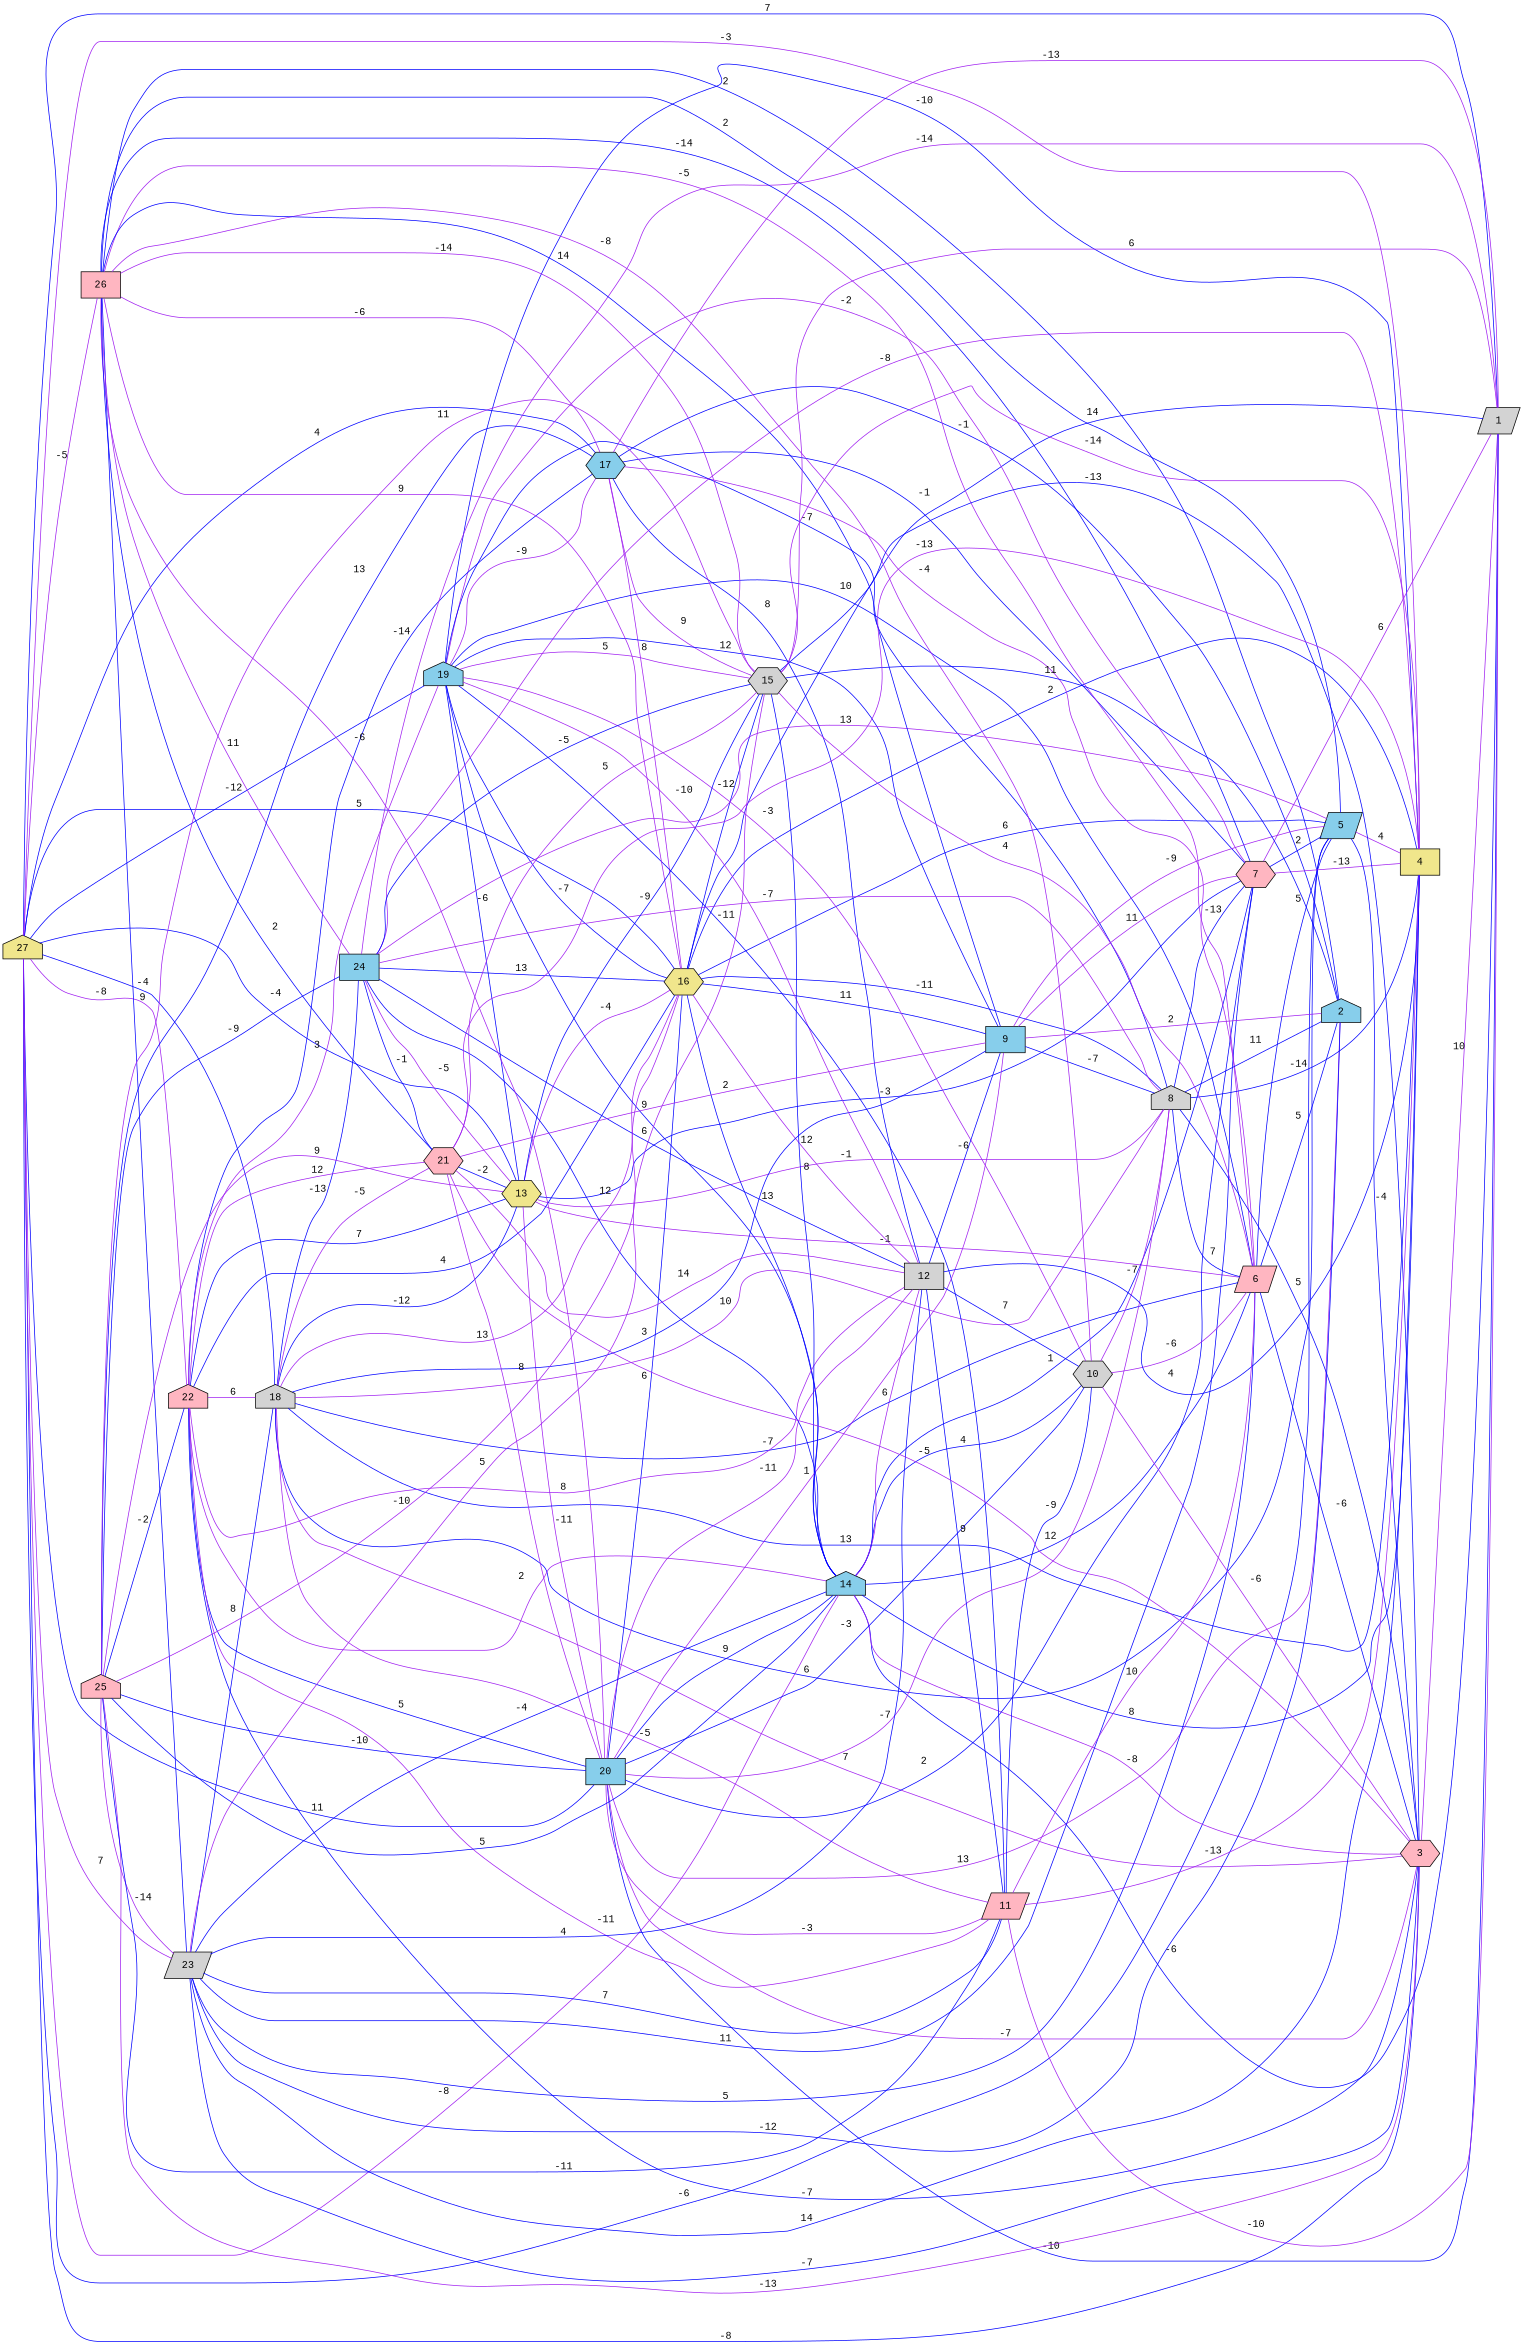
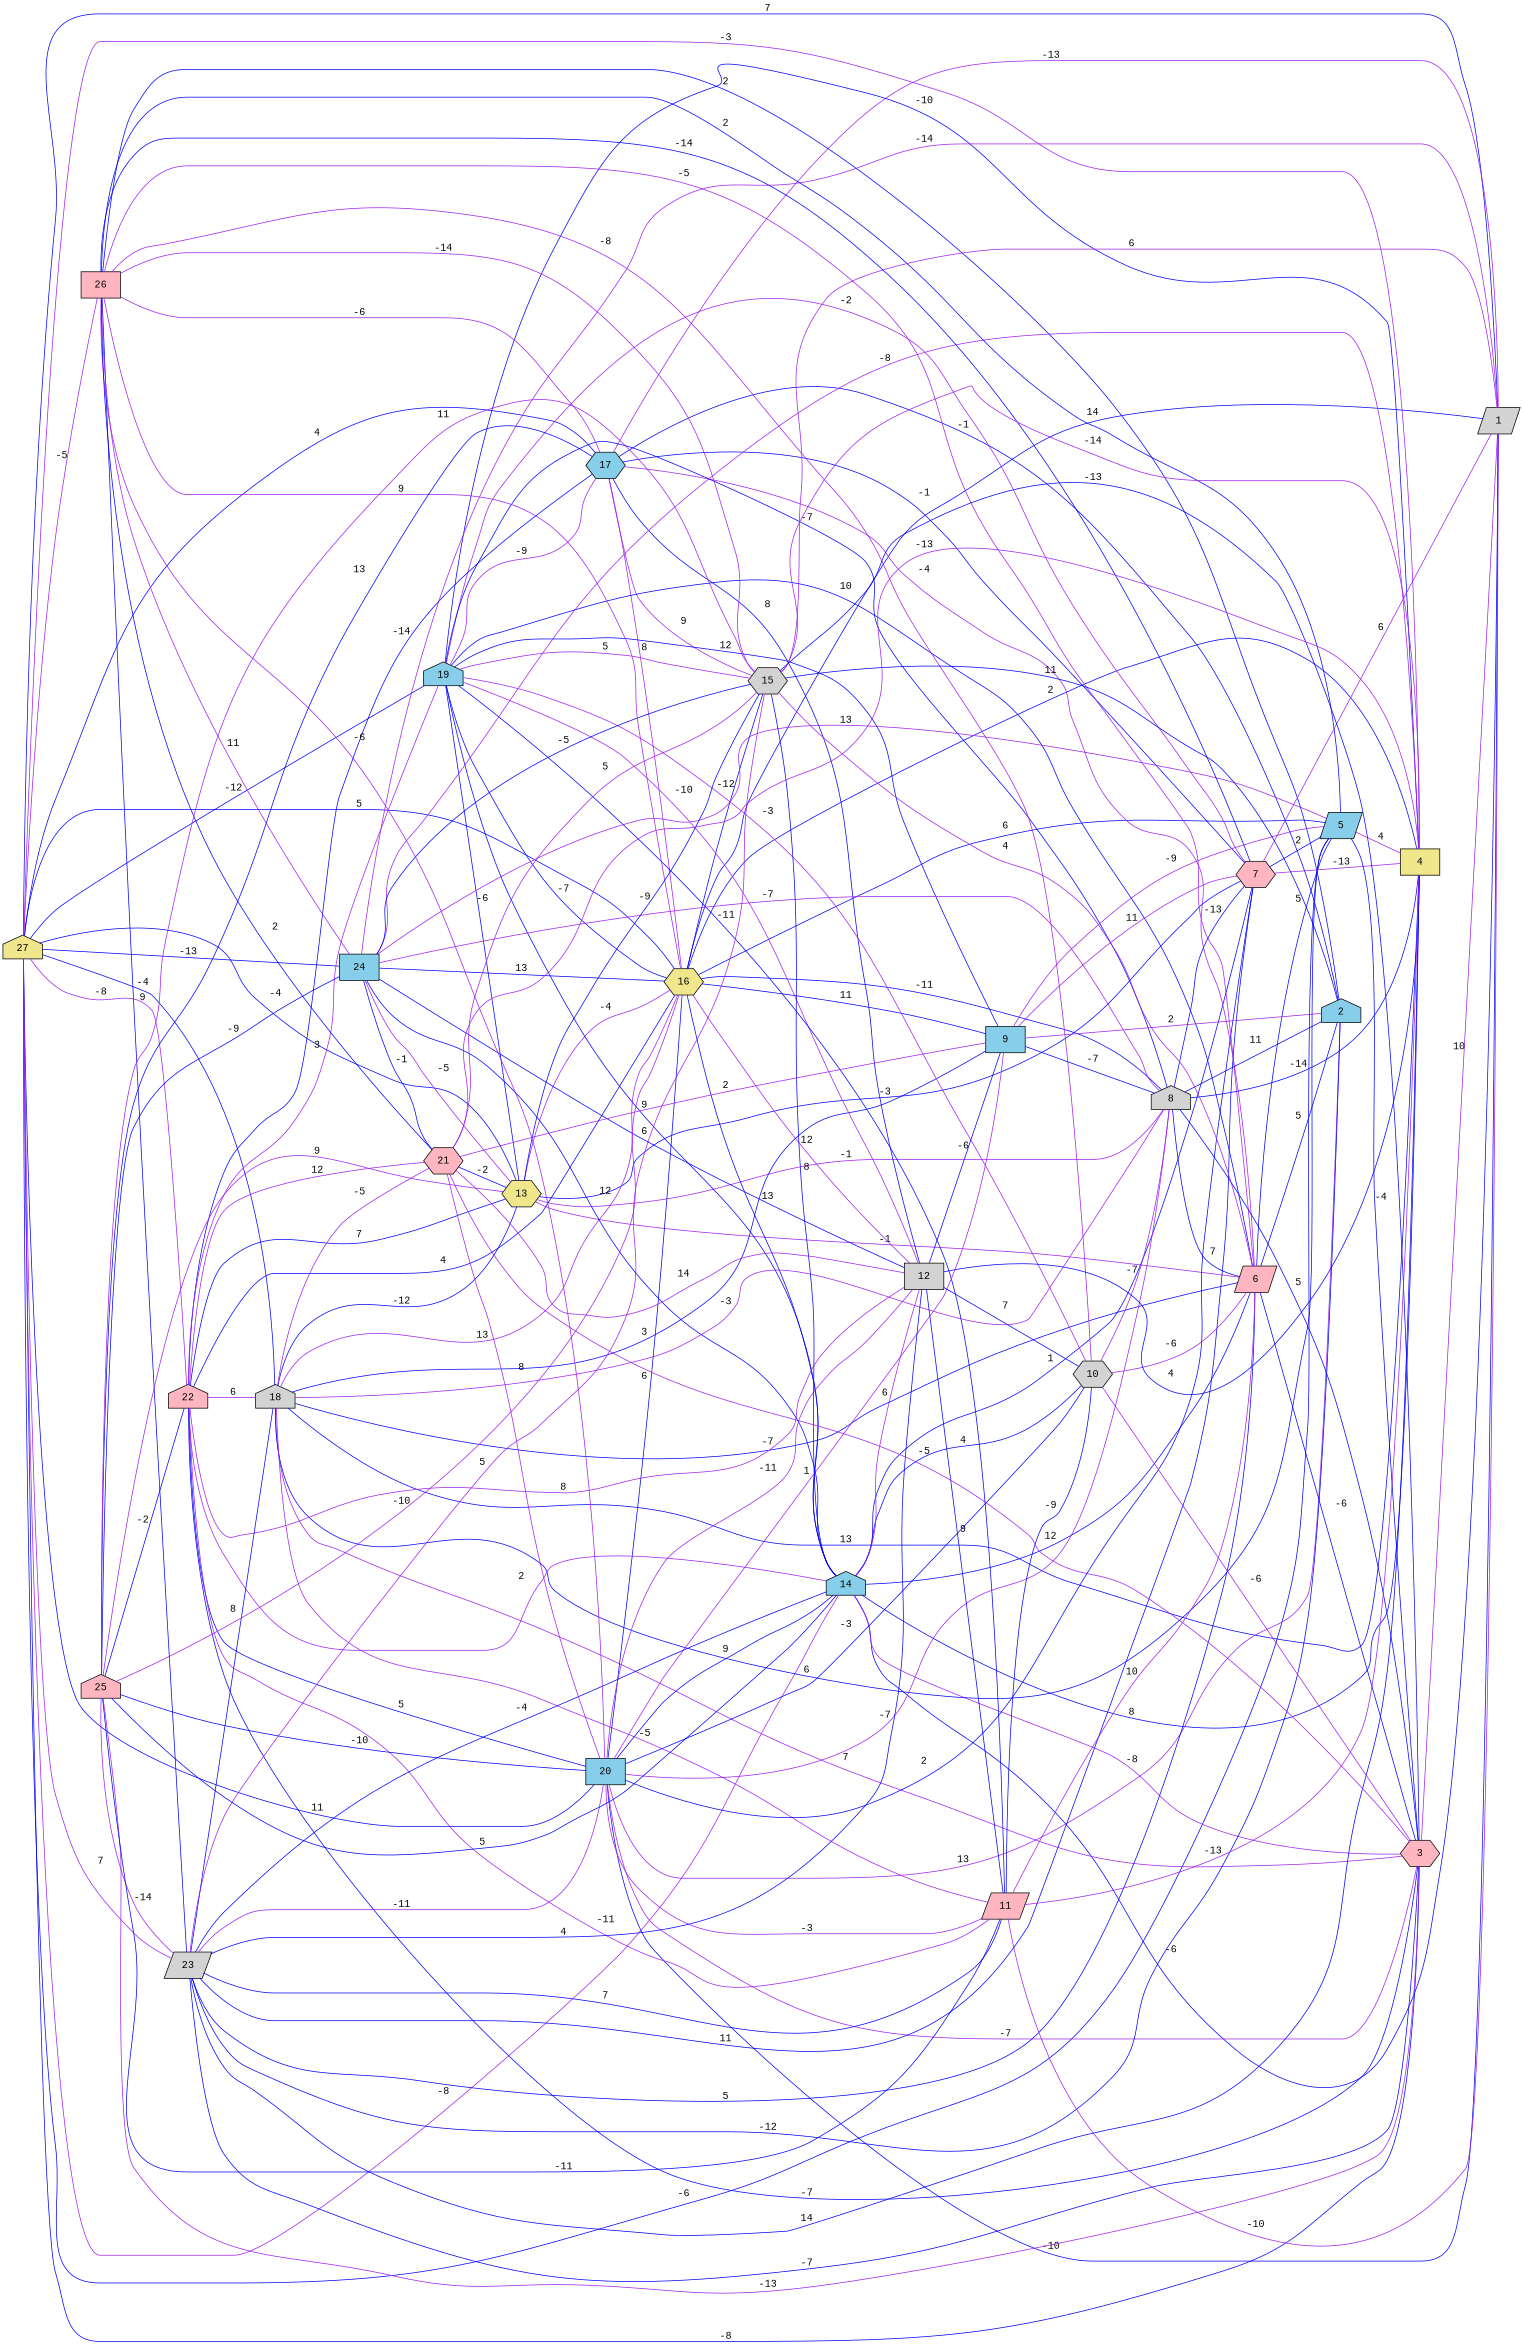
(722, 389) -> none
(329, 1186) -> (191, 958)
(726, 1301) -> (726, 1301)
(549, 1485) -> (434, 1910)
